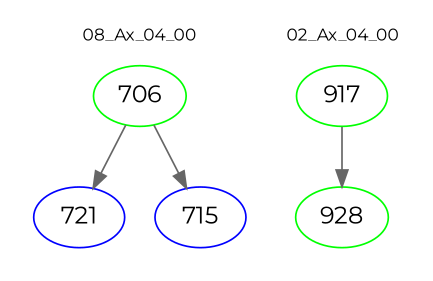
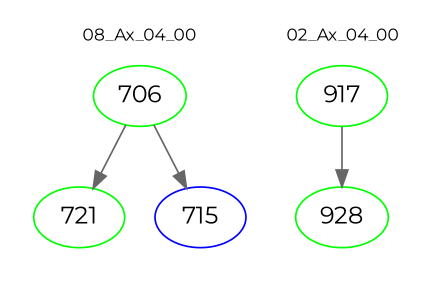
(79, 217) -> (79, 217)
